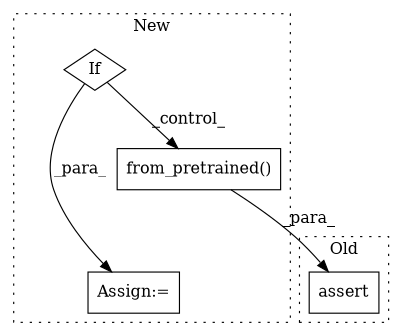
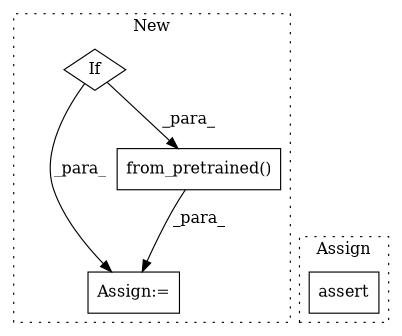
(189, 119) -> (189, 119)
(278, 223) -> (165, 225)
(344, 250) -> (344, 250)
